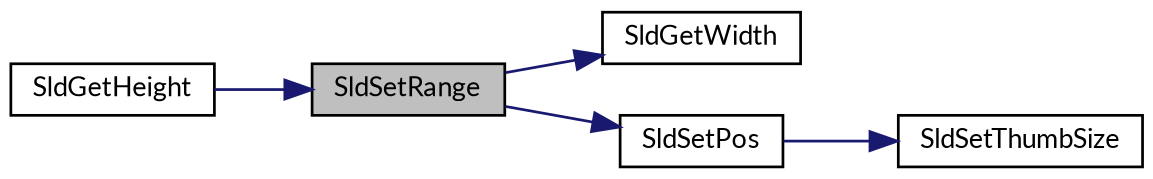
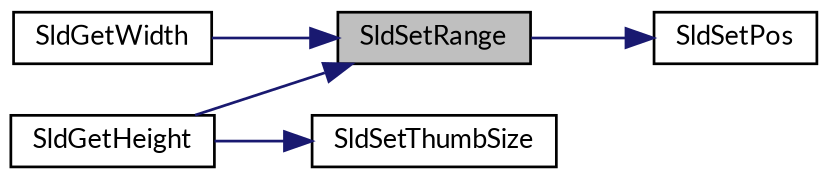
(540, 66) -> (261, 38)
(827, 141) -> (249, 141)
